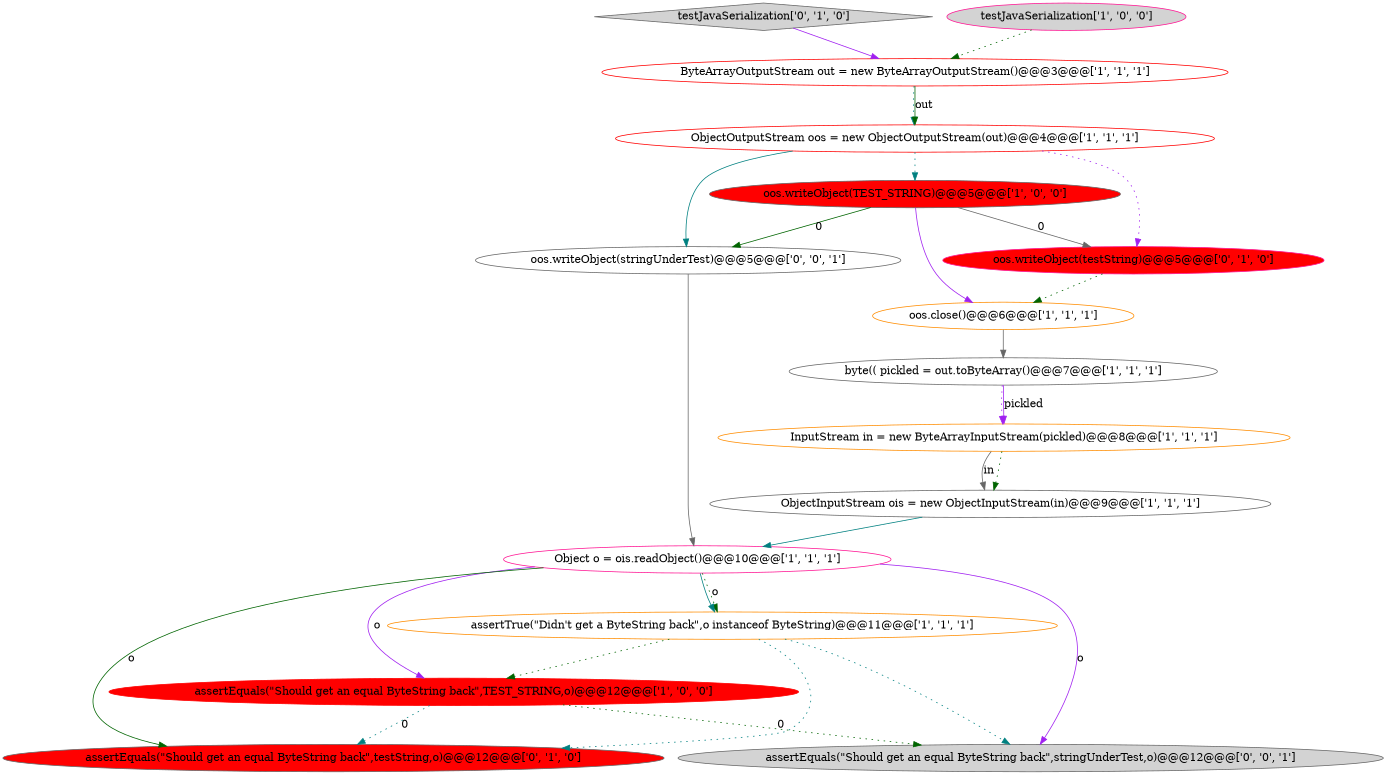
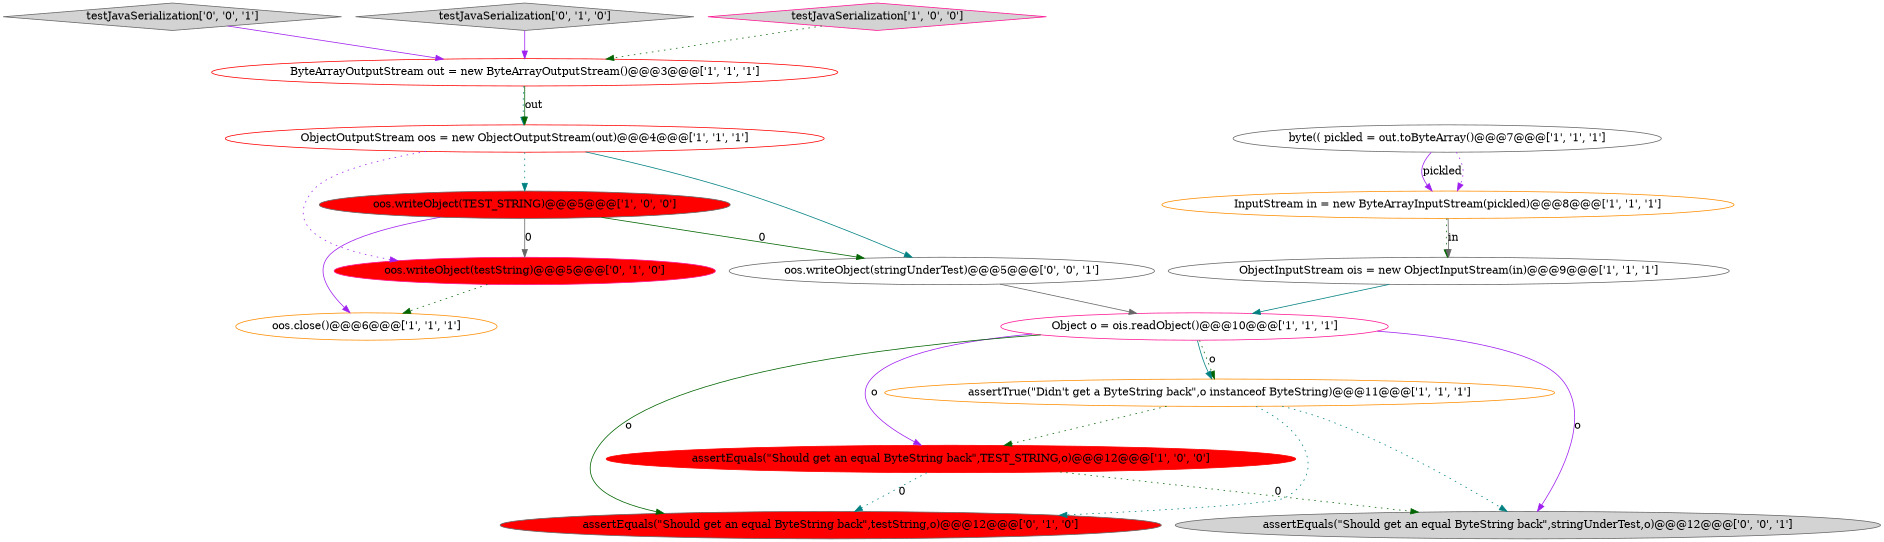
none -> (172, 17)
(1066, 17) -> (877, 17)
(1003, 340) -> none
